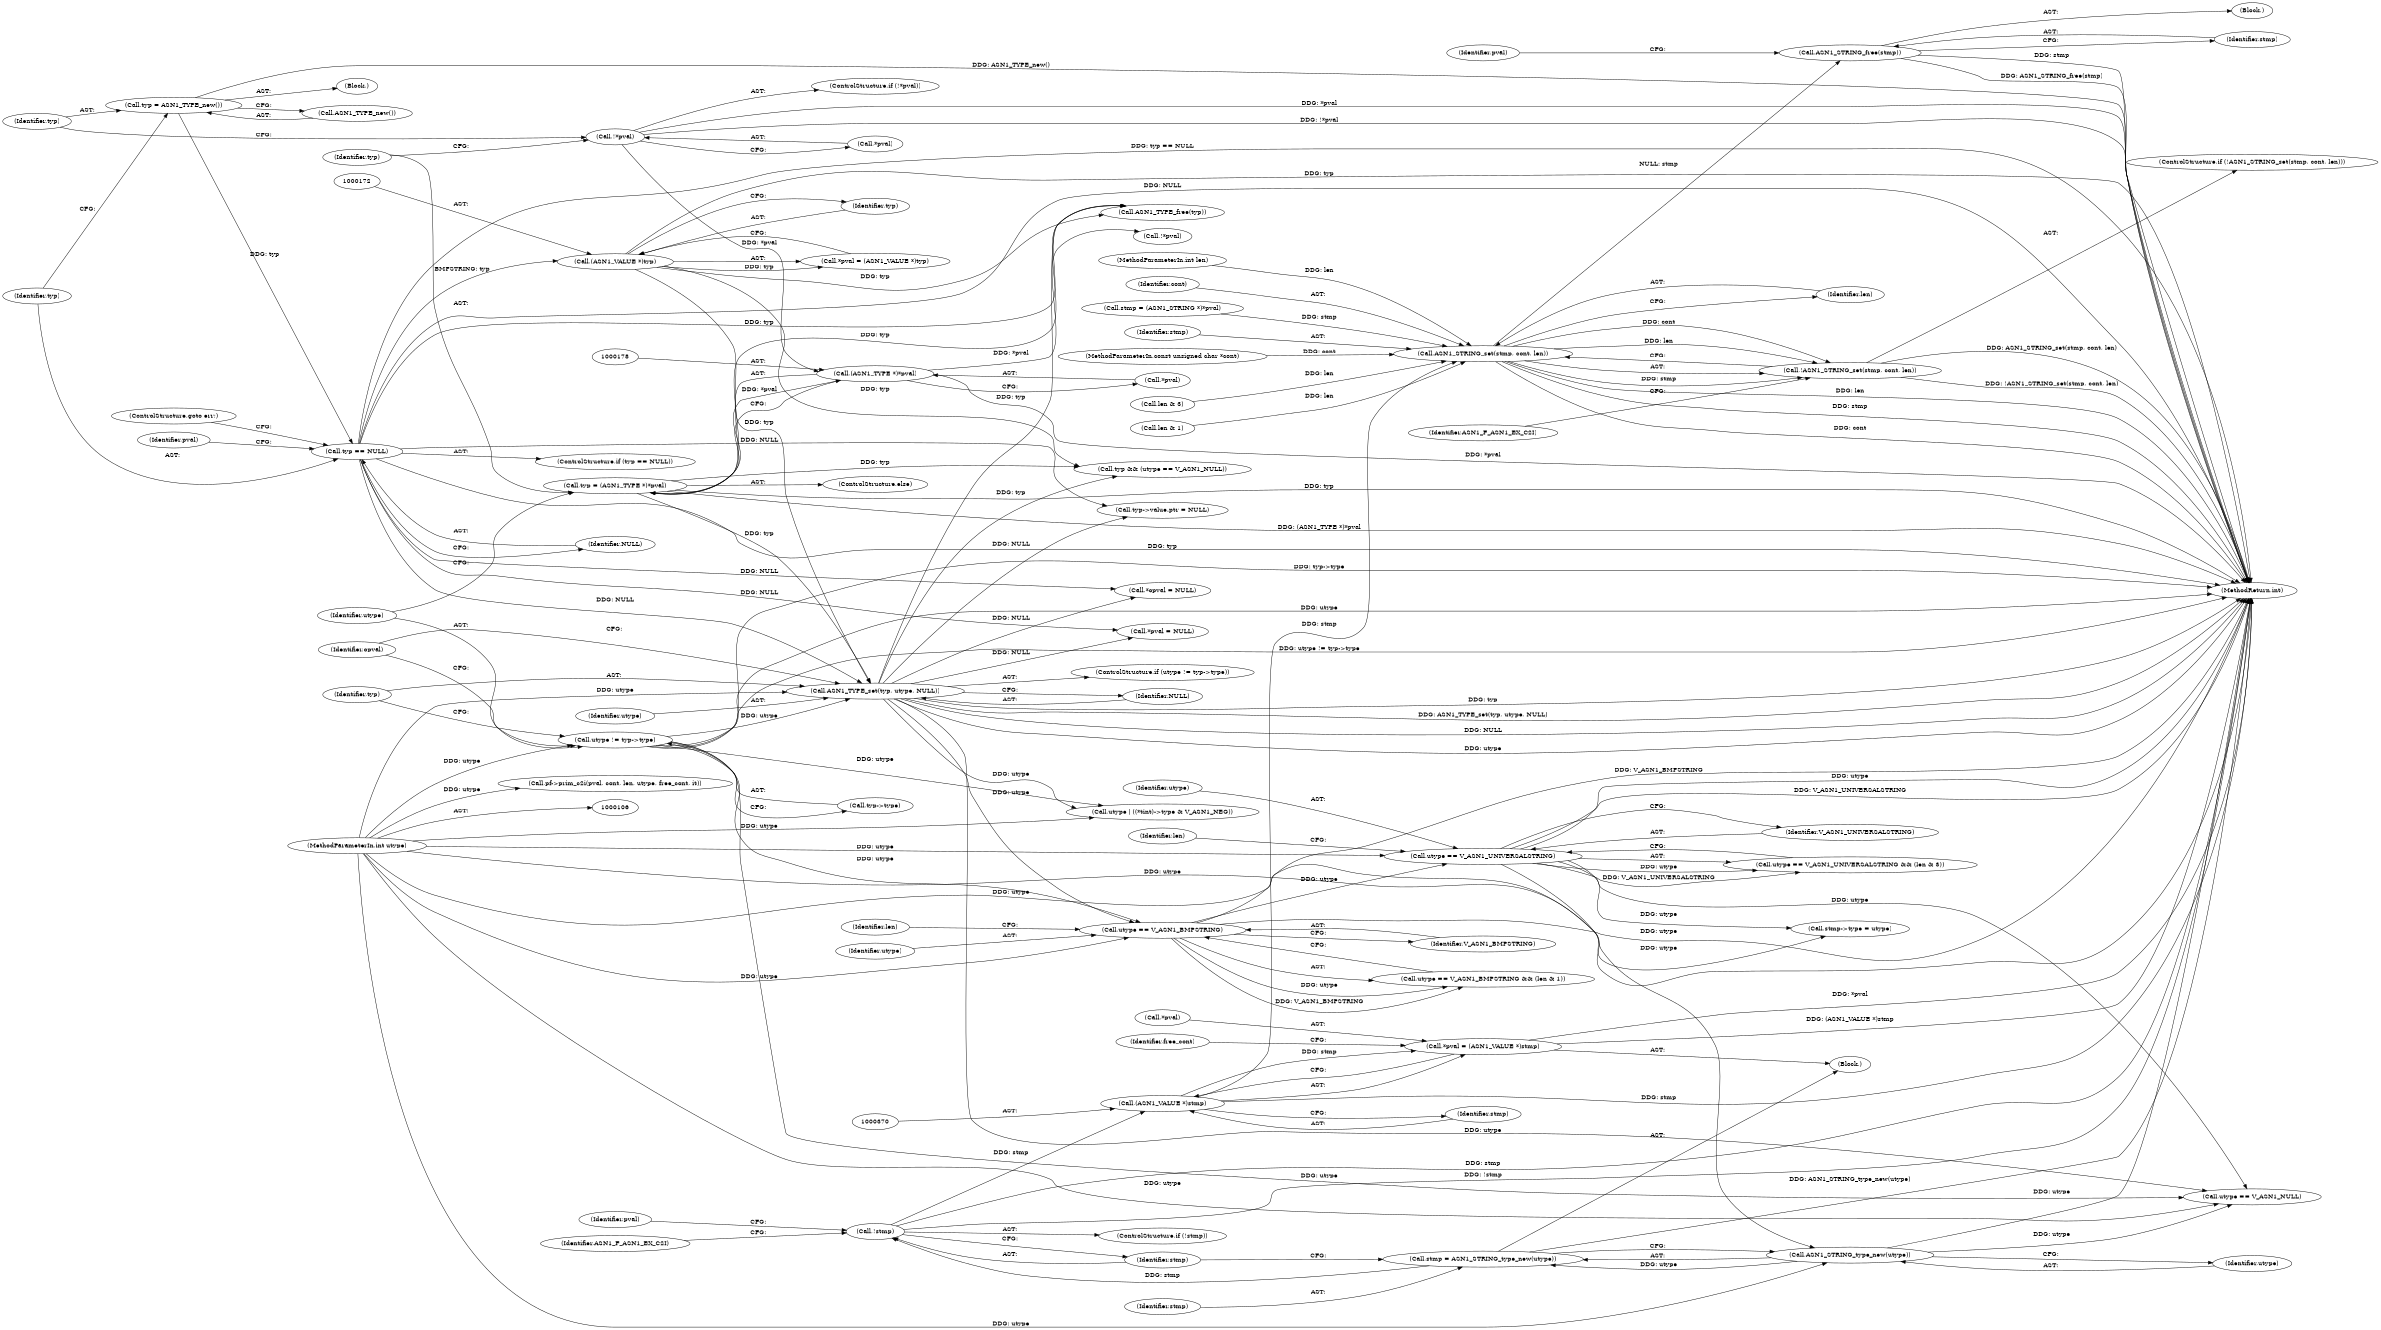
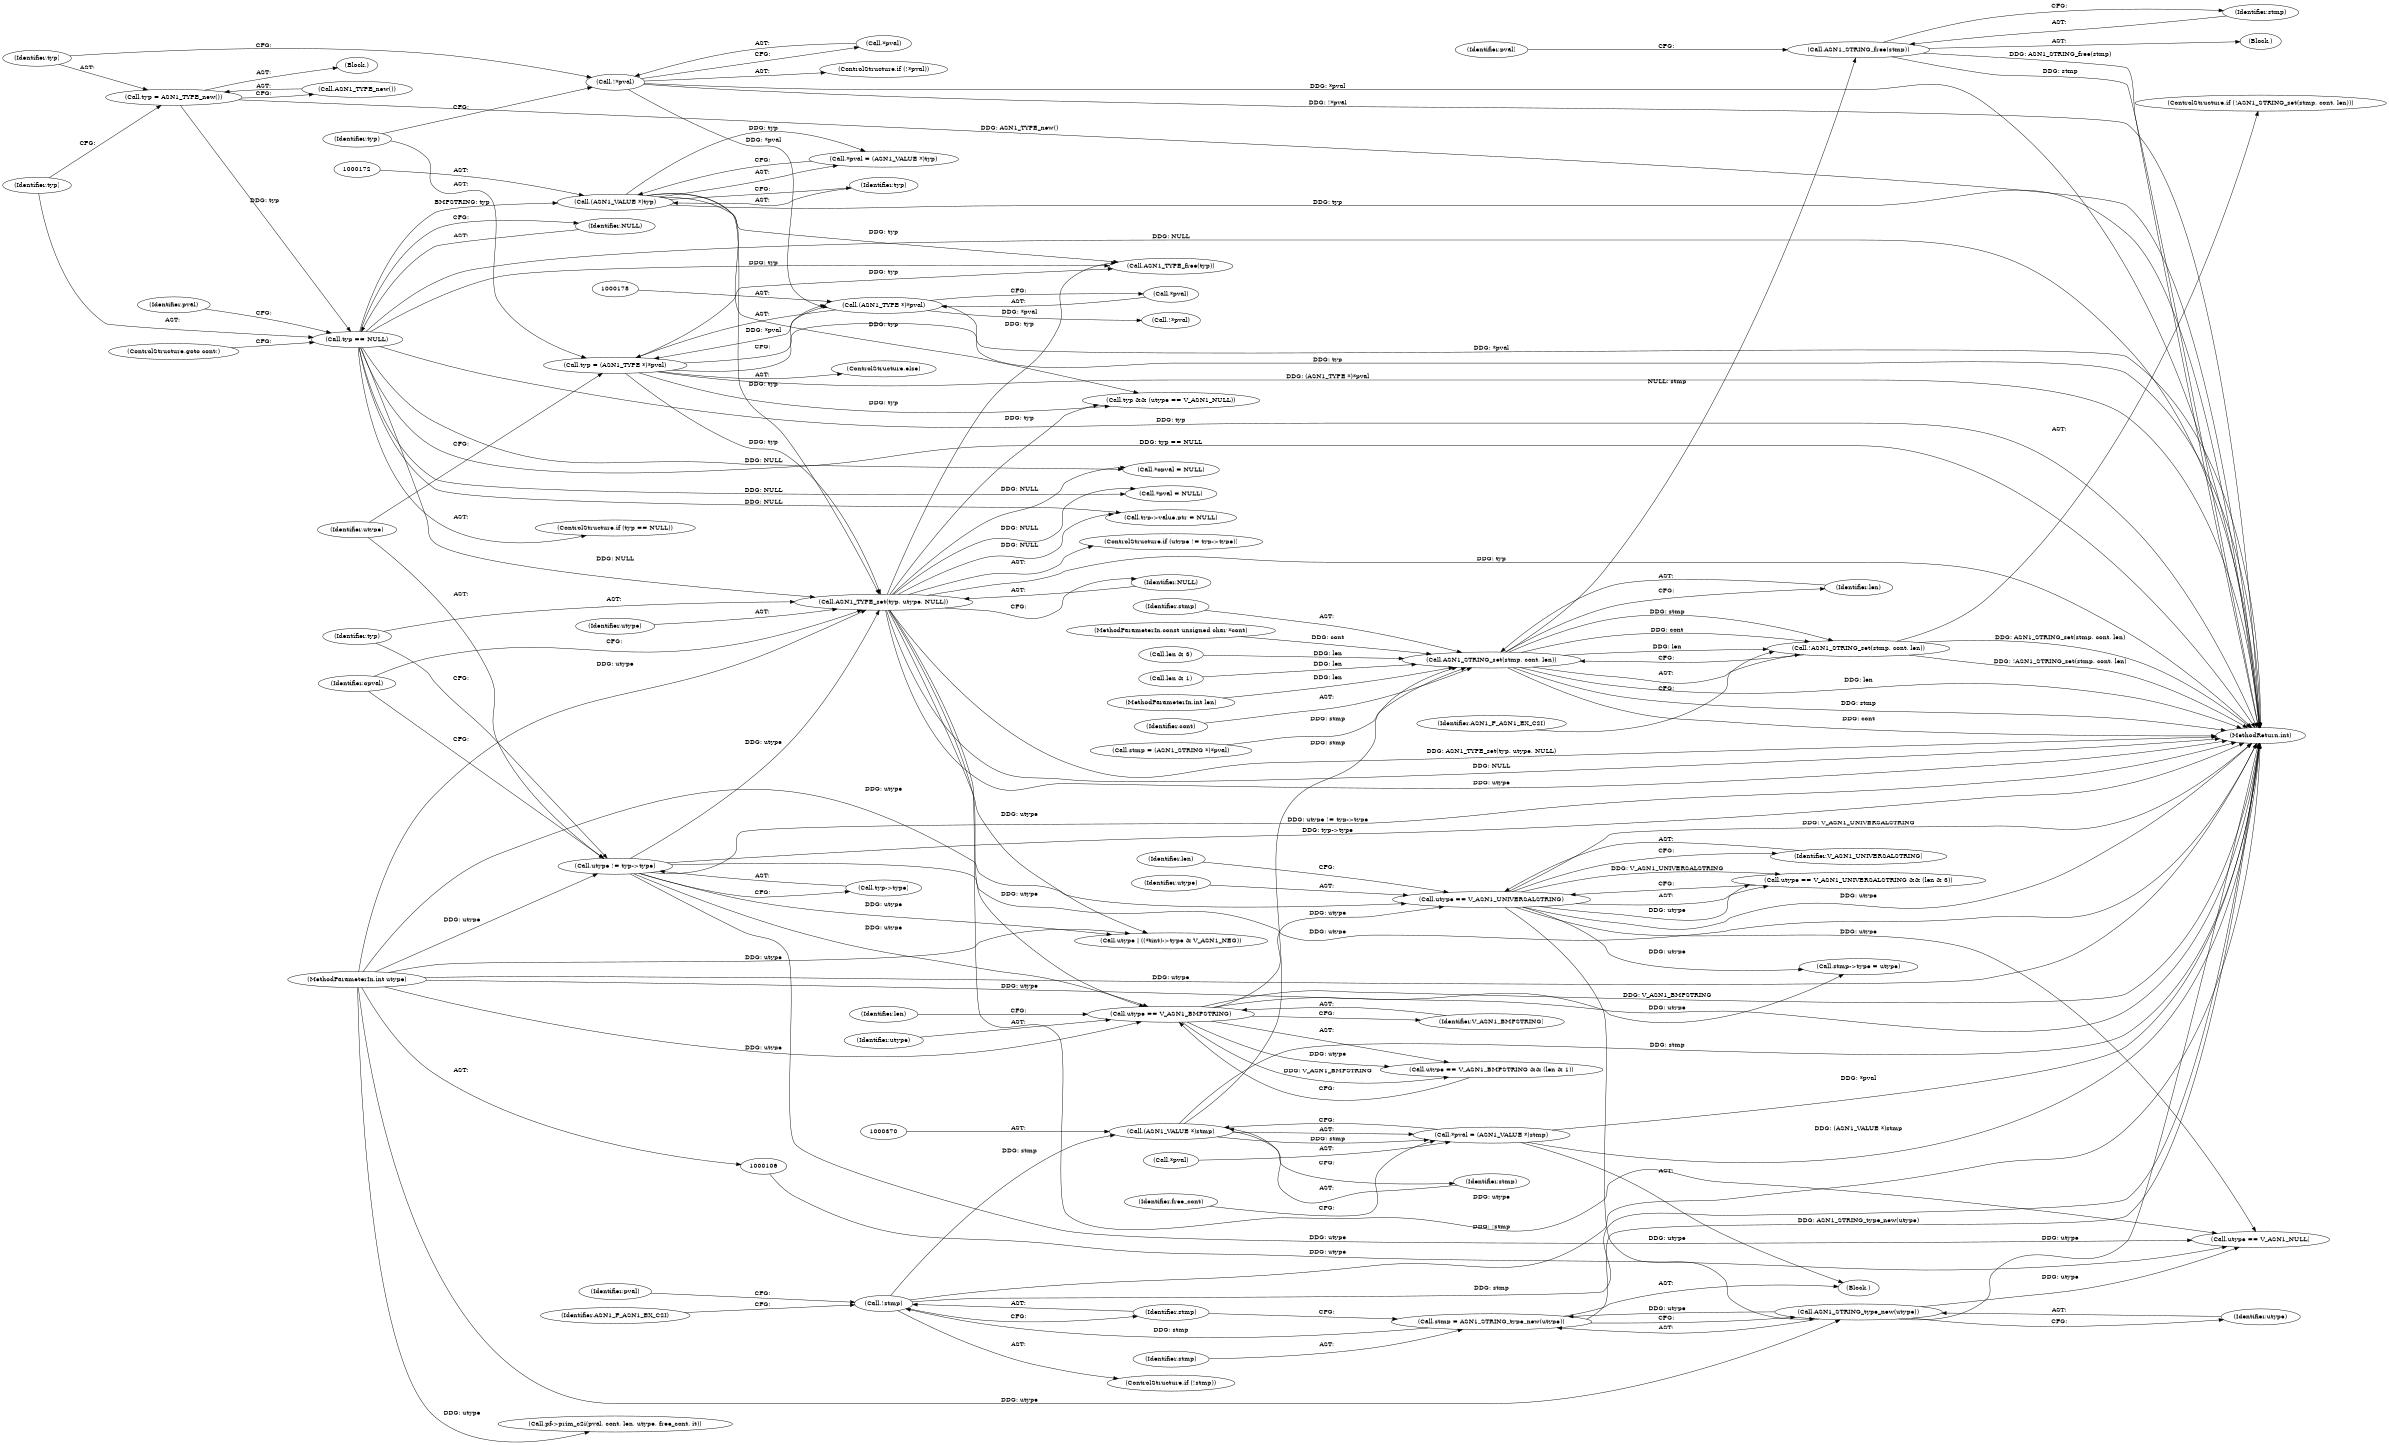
(174, 416) -> (174, 352)
(1234, 1208) -> (1489, 1260)
